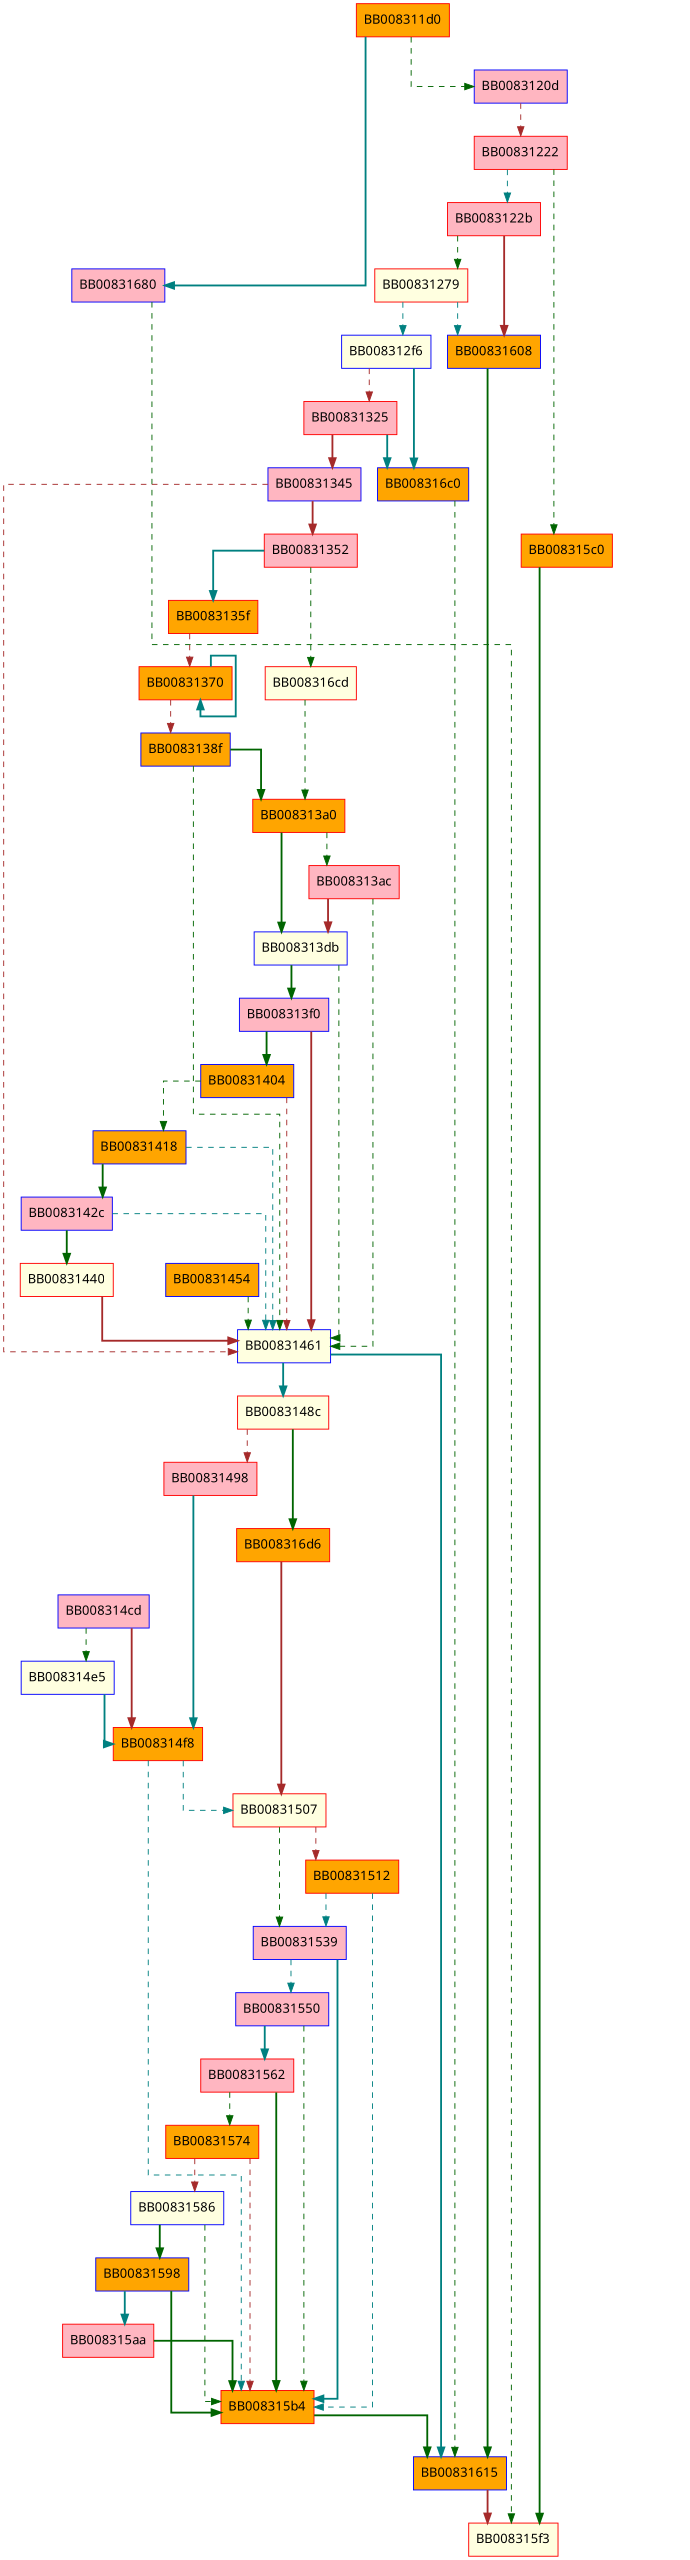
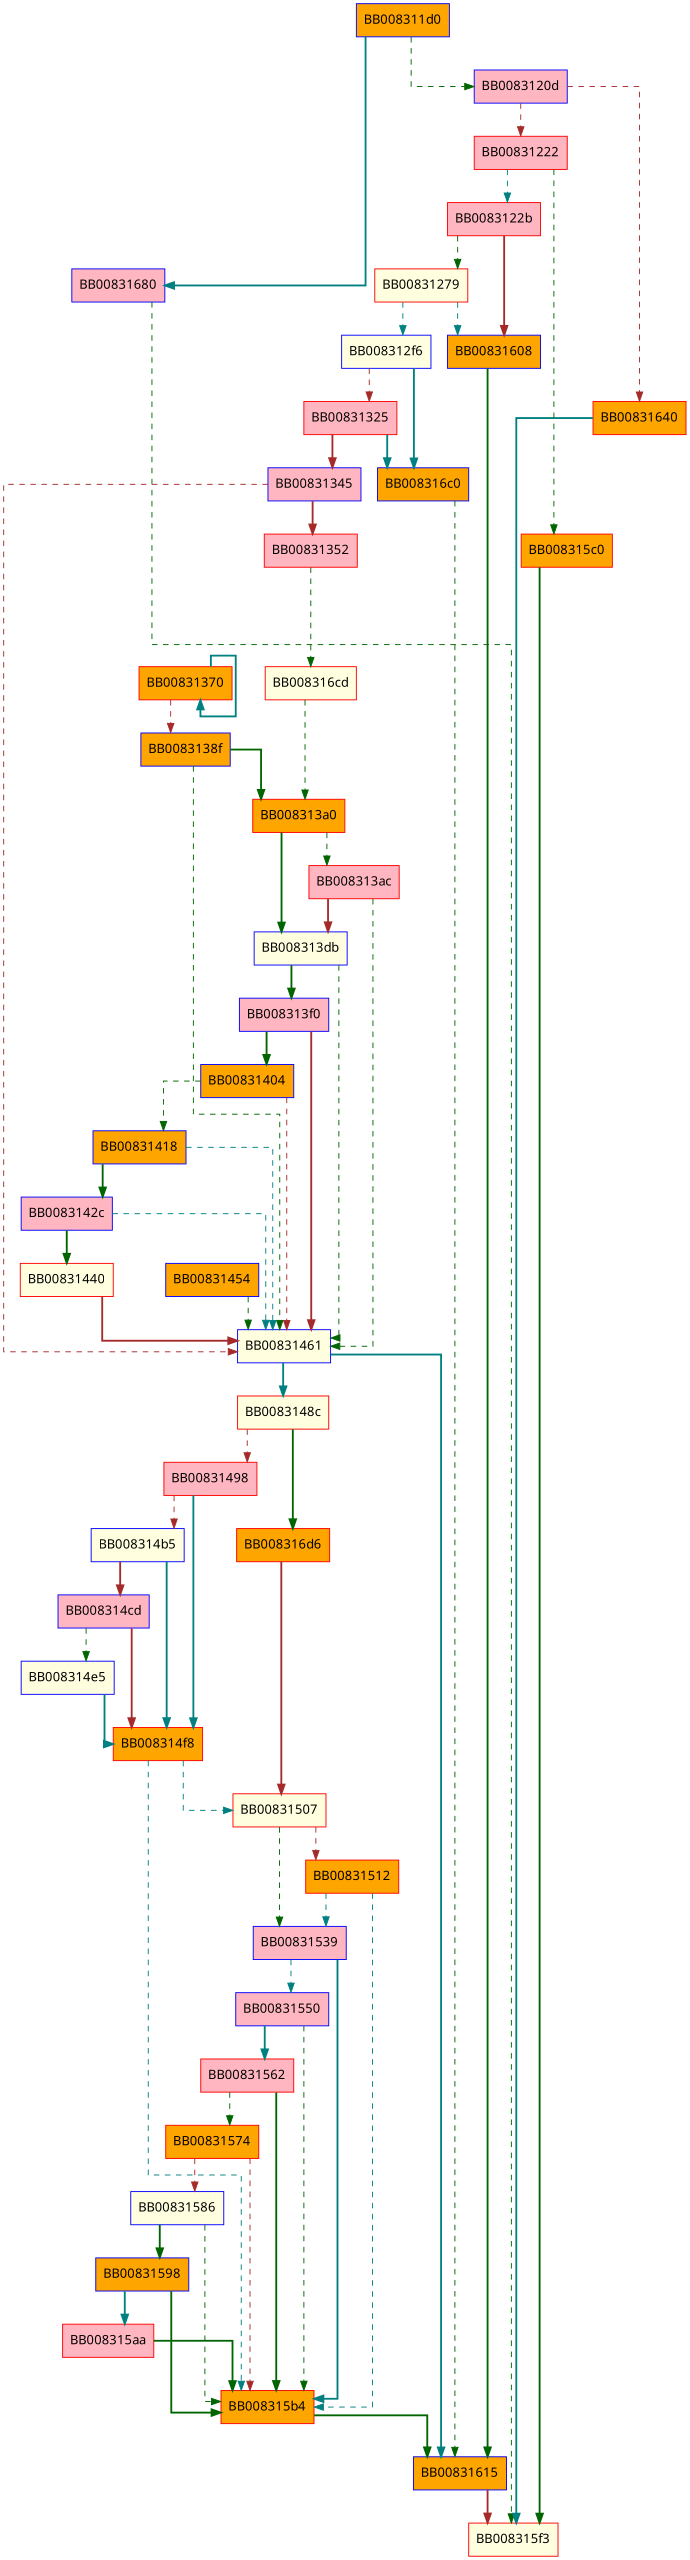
(403, 20) -> (403, 20)
none -> (640, 418)
(213, 617) -> none
none -> (138, 1545)
